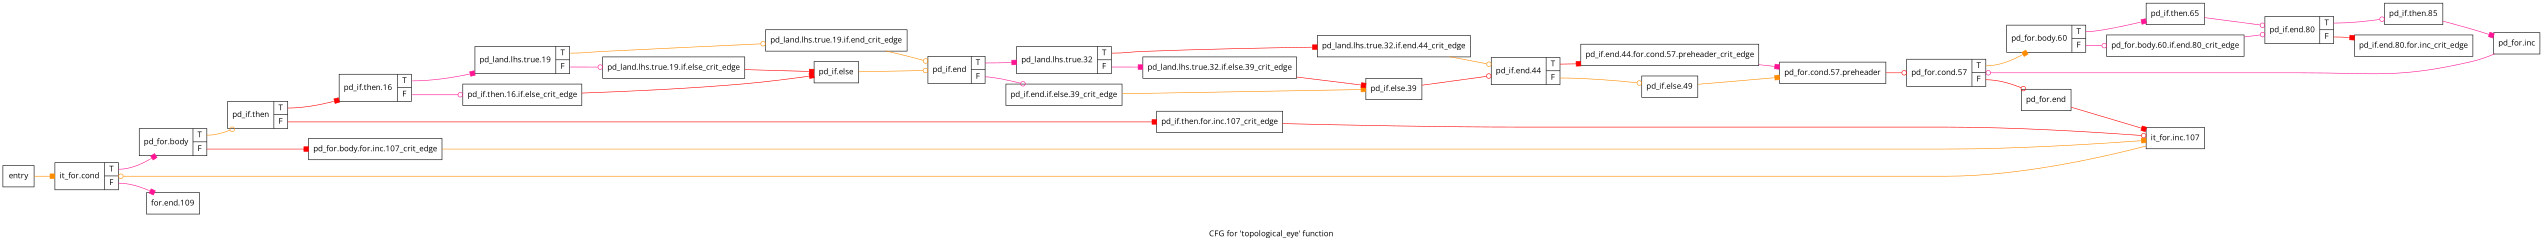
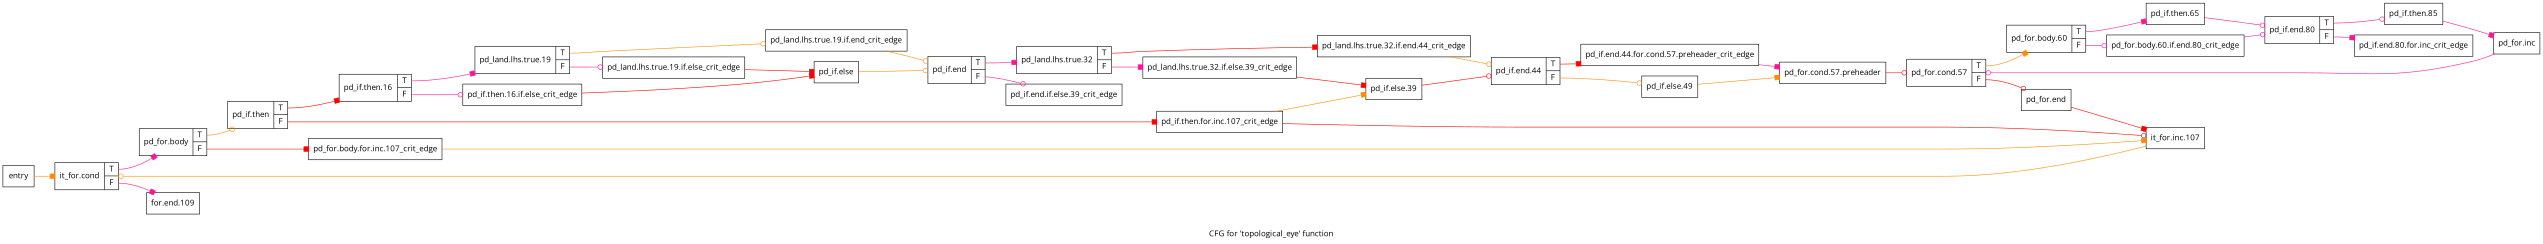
(2341, 37) -> (2341, 37)
(1241, 92) -> (1318, 103)
